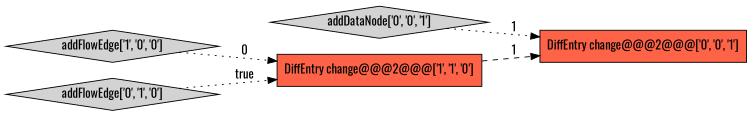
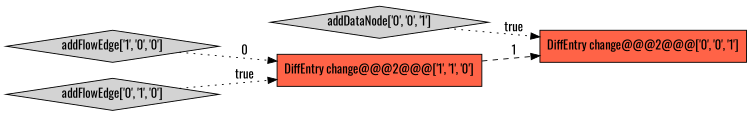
(514, 28) -> (514, 28)
